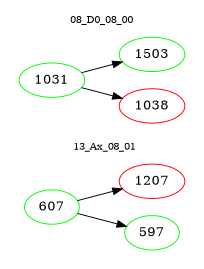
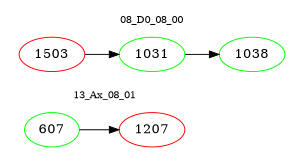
(152, 54) -> (52, 54)
(97, 69) -> (97, 54)
(152, 106) -> (252, 54)
(152, 233) -> none
